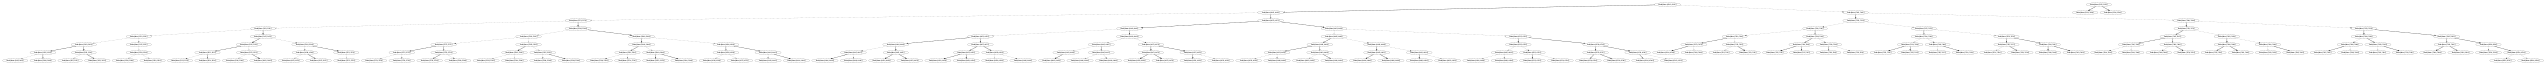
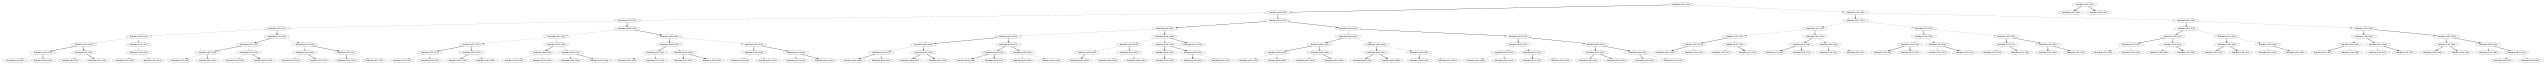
(1426, 33) -> (1433, 33)
(1157, 56) -> (1178, 40)
none -> (346, 61)
